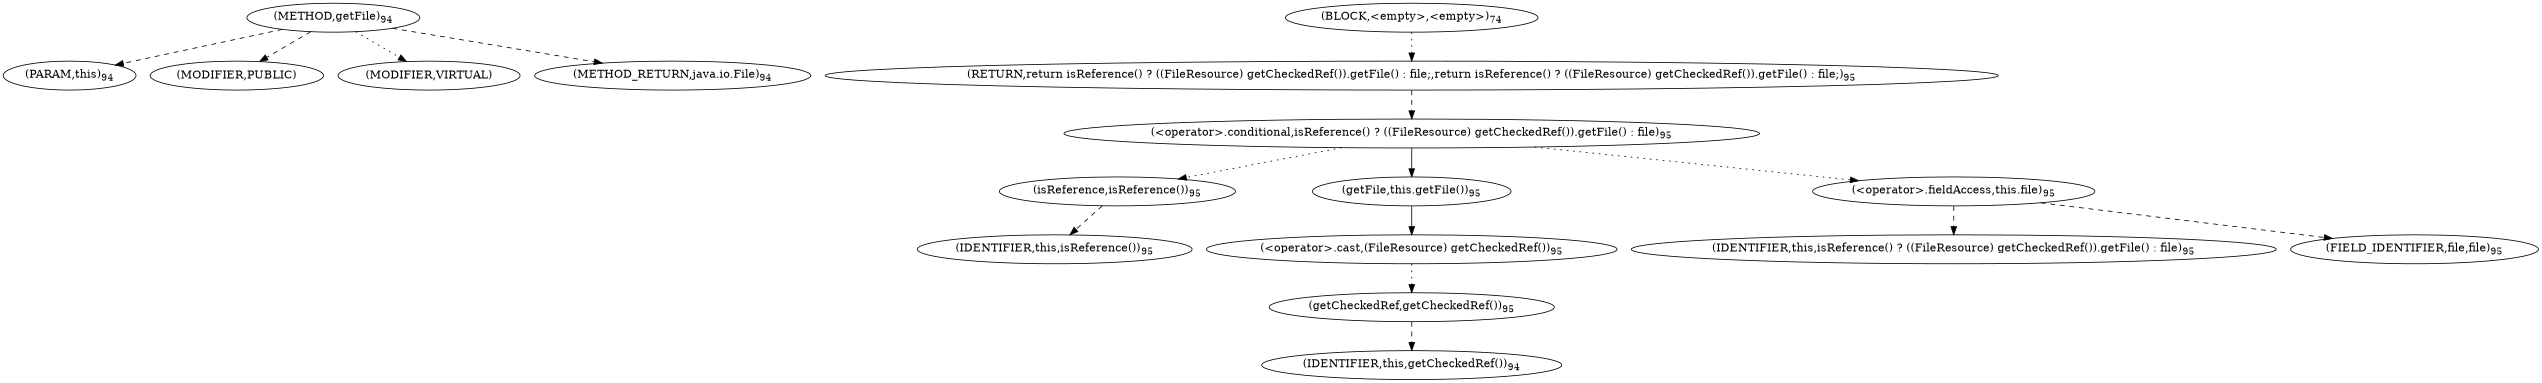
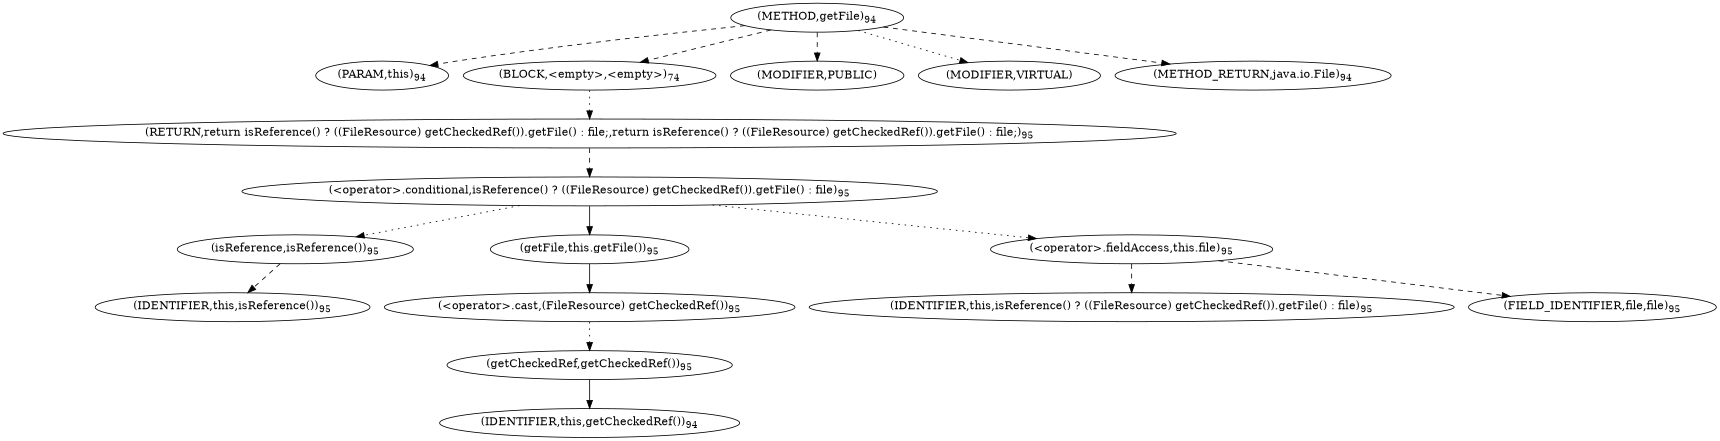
none -> (710, 45)
(1412, 332) -> (590, 390)
